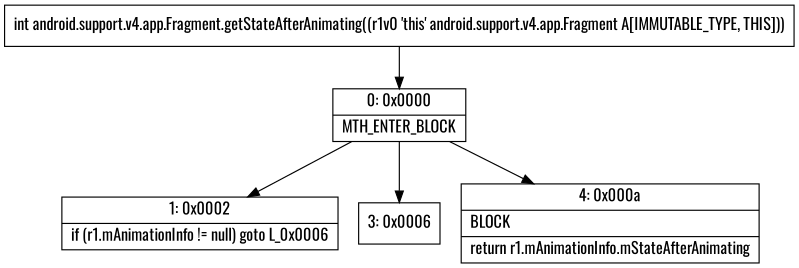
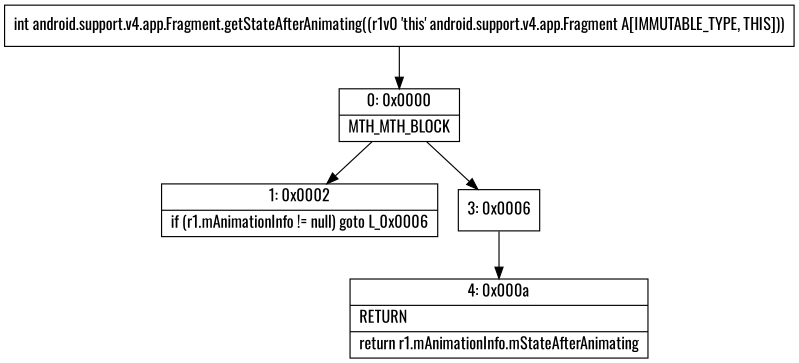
(399, 128) -> (399, 128)
(487, 160) -> (499, 249)
(490, 223) -> (384, 318)
